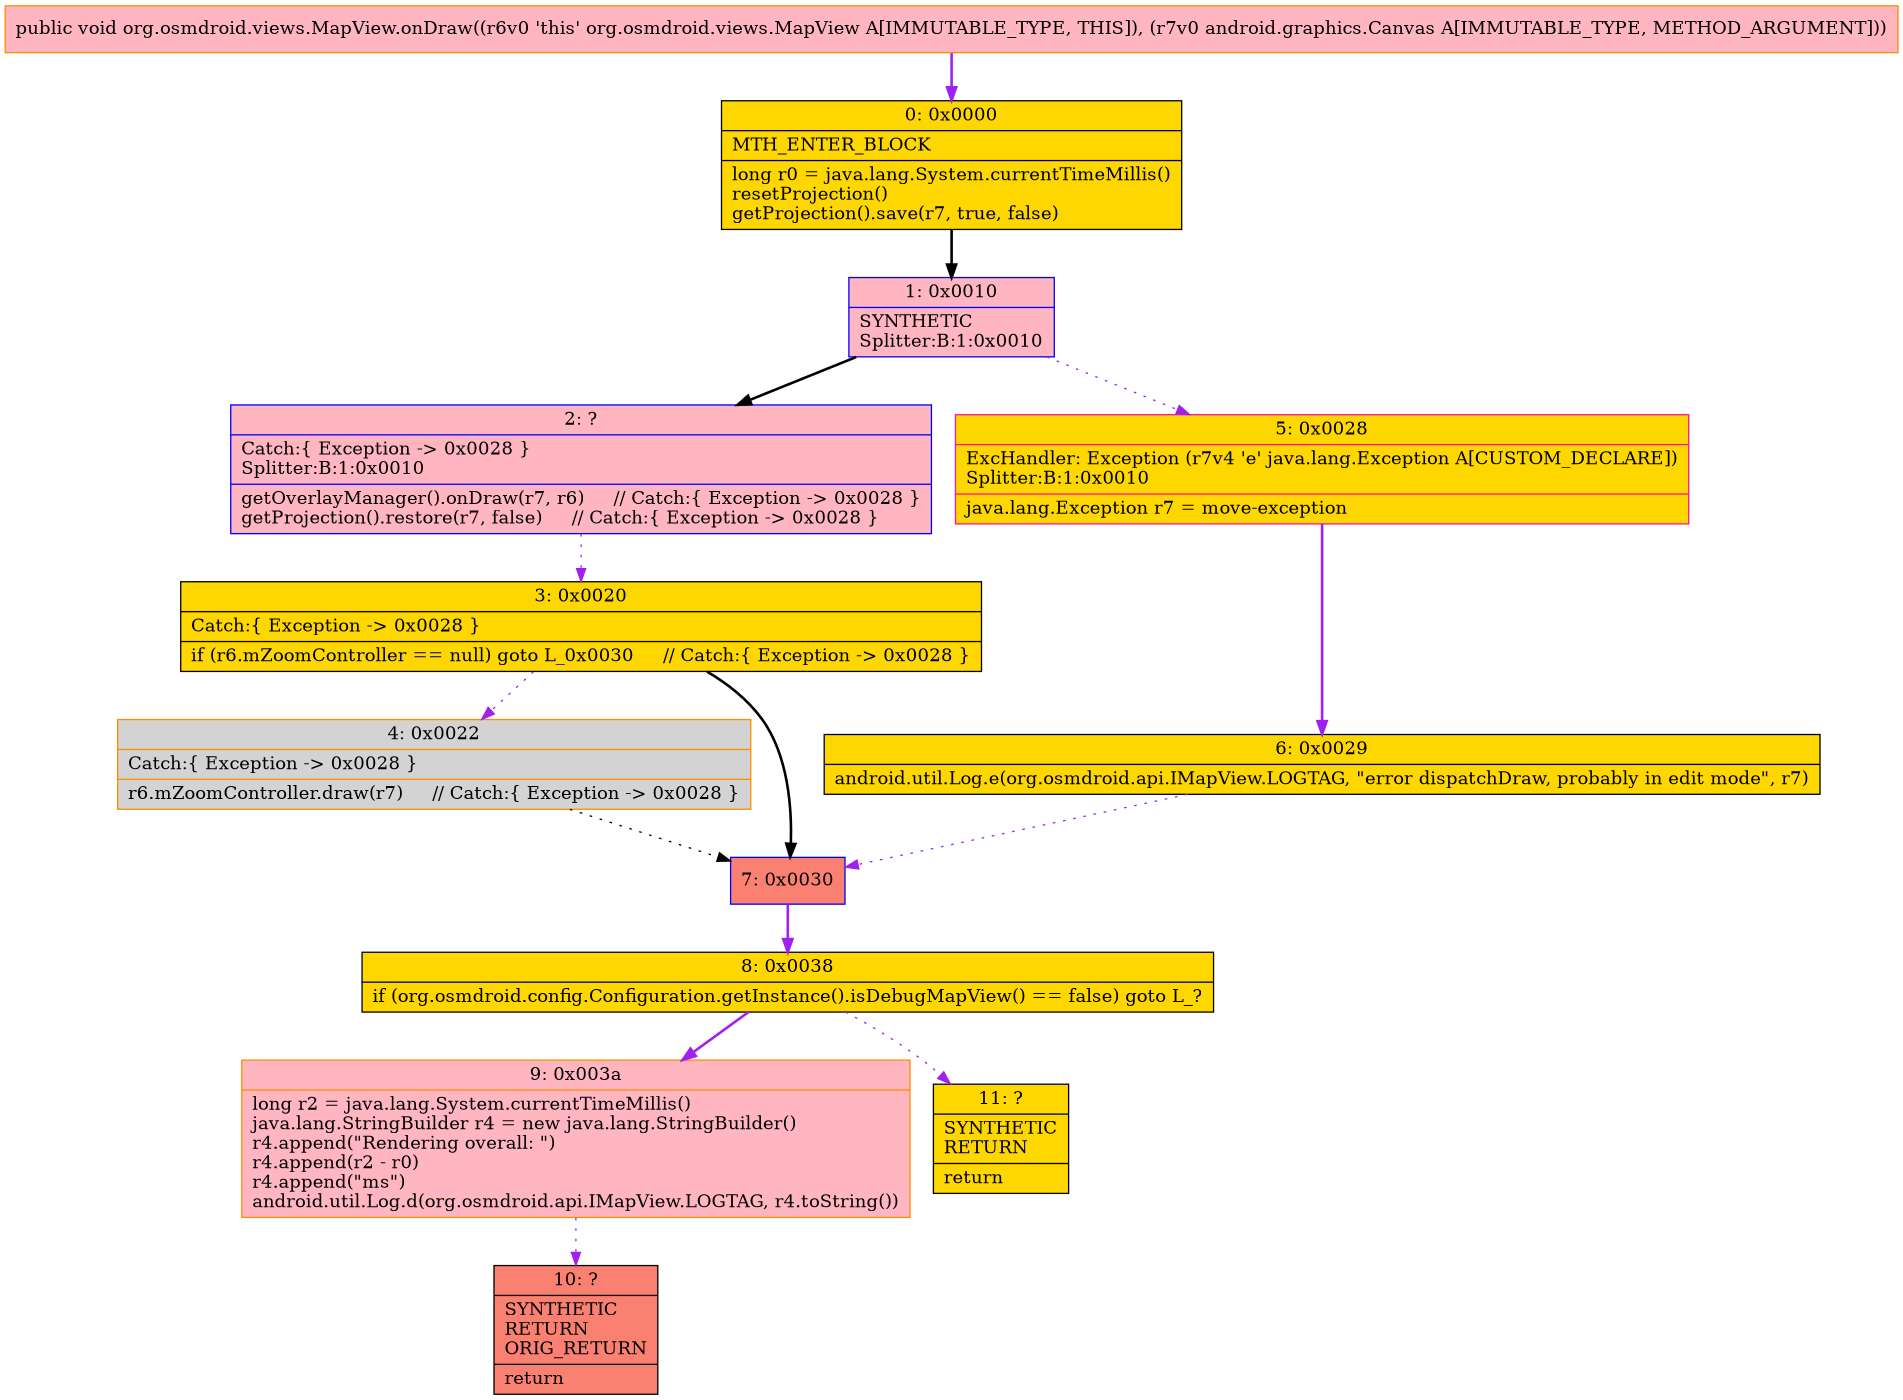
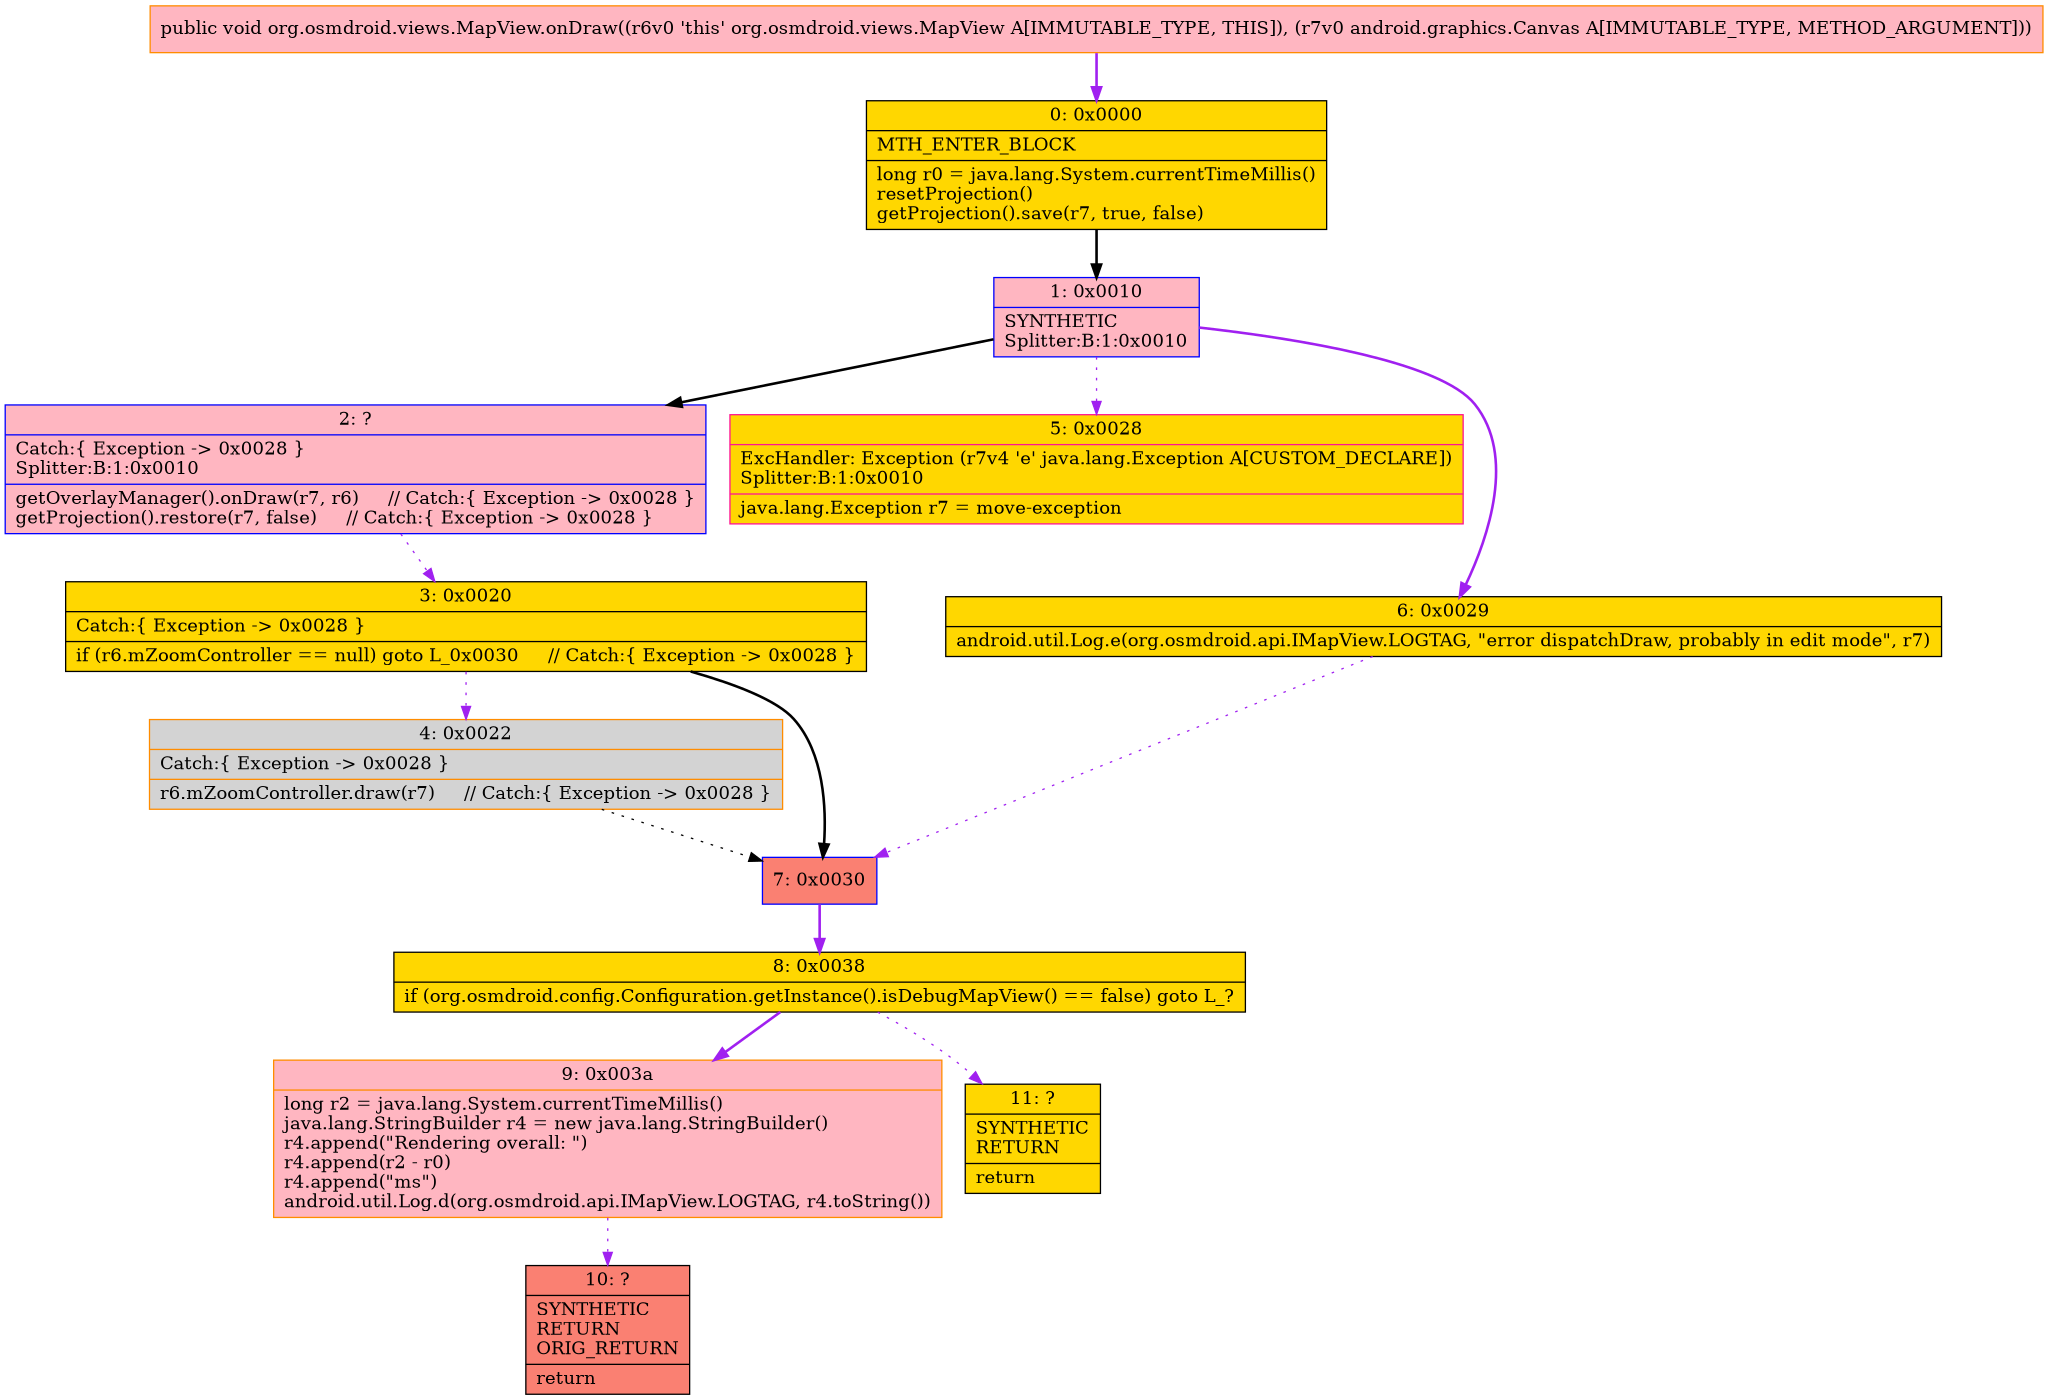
(1322, 623) -> (1433, 377)
